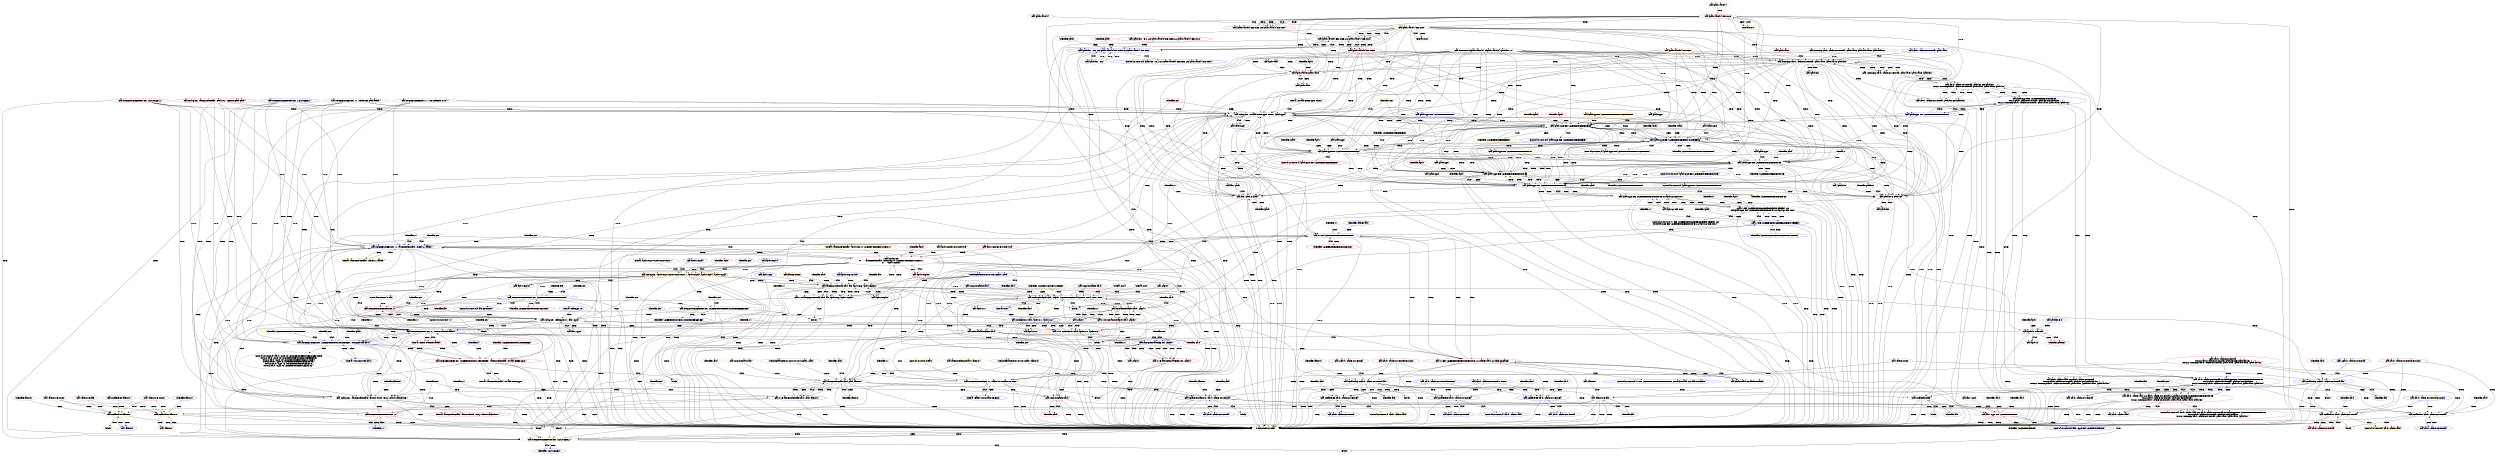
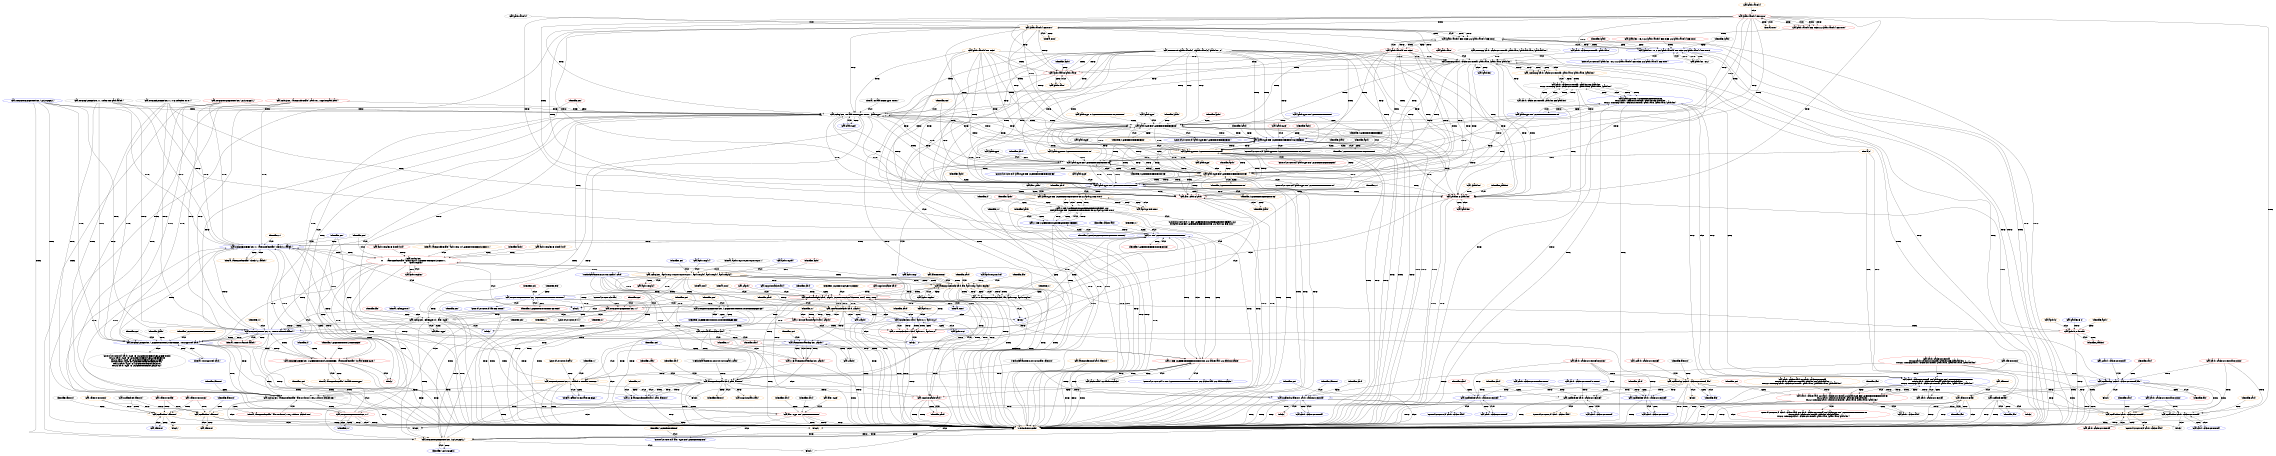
(1271, 62) -> none
(2033, 337) -> (2062, 326)
(781, 375) -> (735, 390)
(2011, 422) -> (671, 434)
